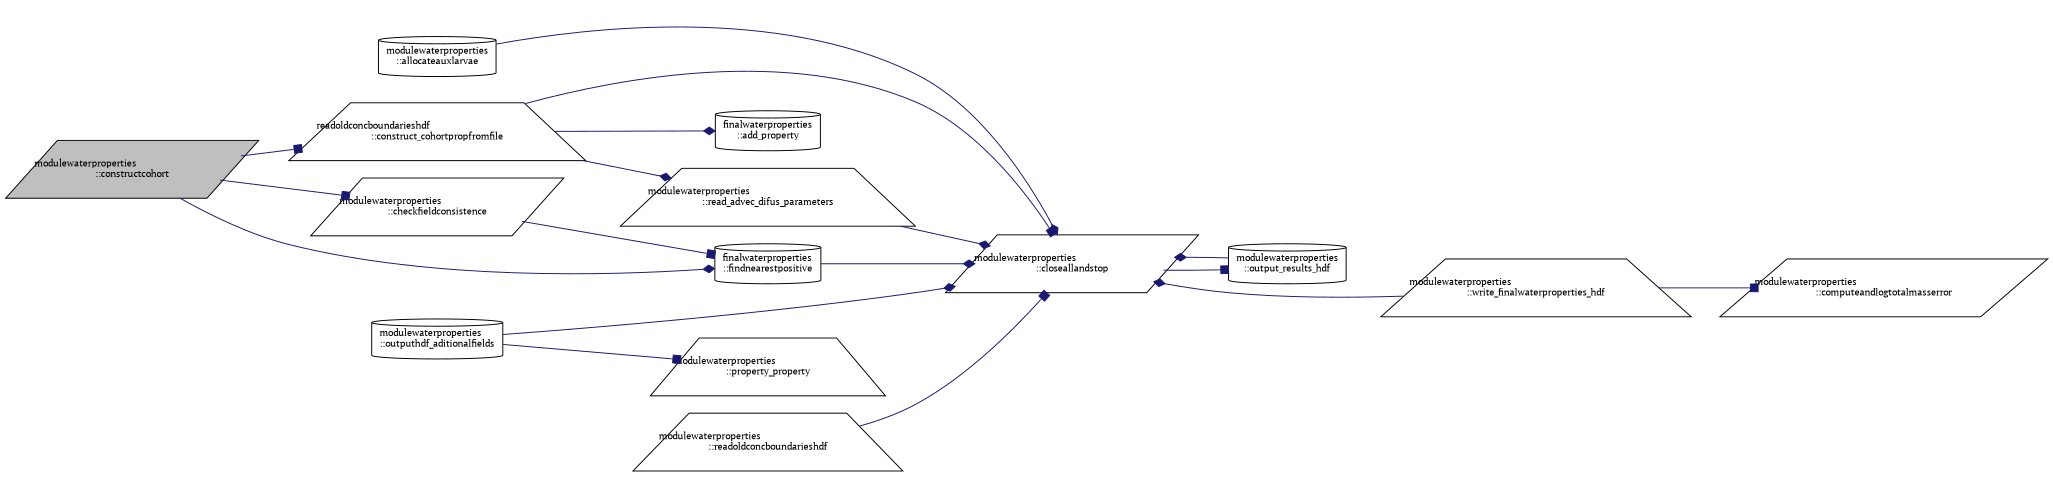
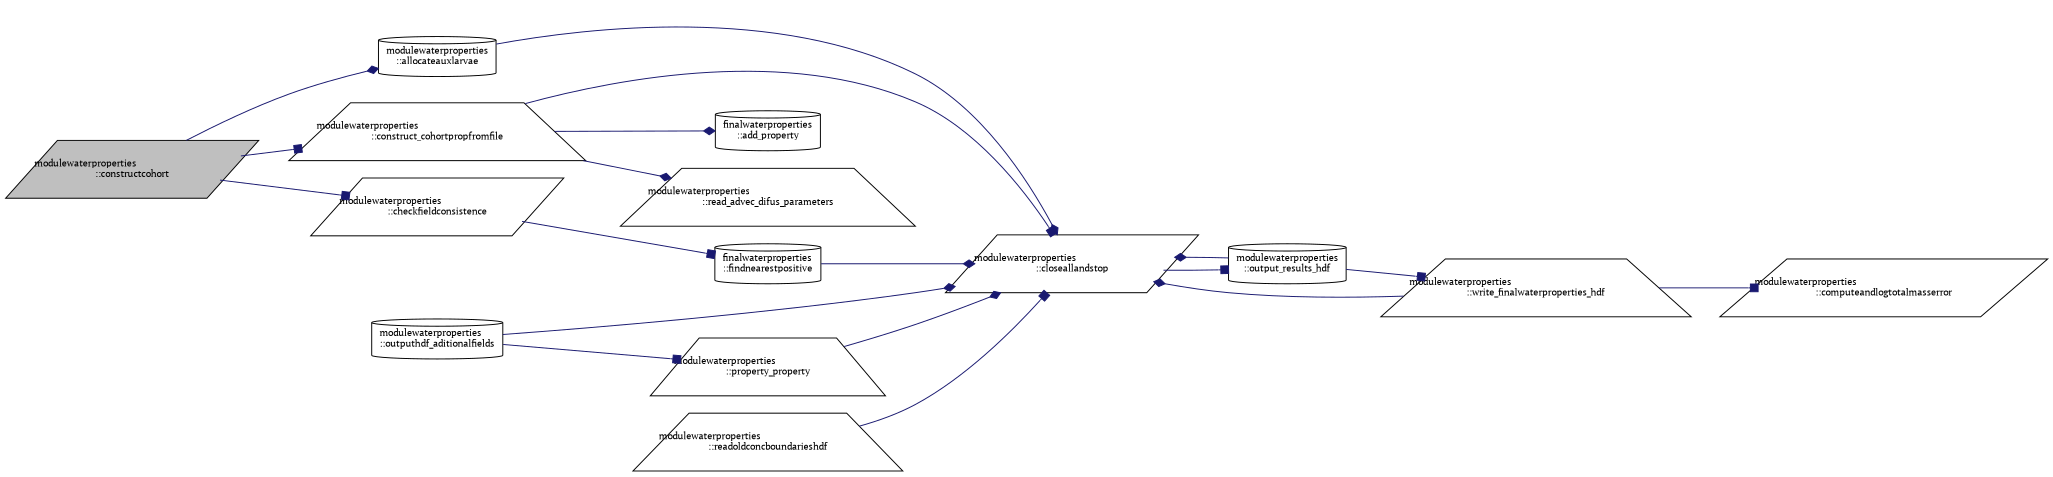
(437, 132) -> (437, 132)
(940, 235) -> (918, 324)
(436, 268) -> (274, 100)
none -> (1381, 273)
